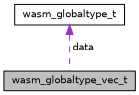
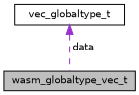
(70, 15) -> (70, 15)
